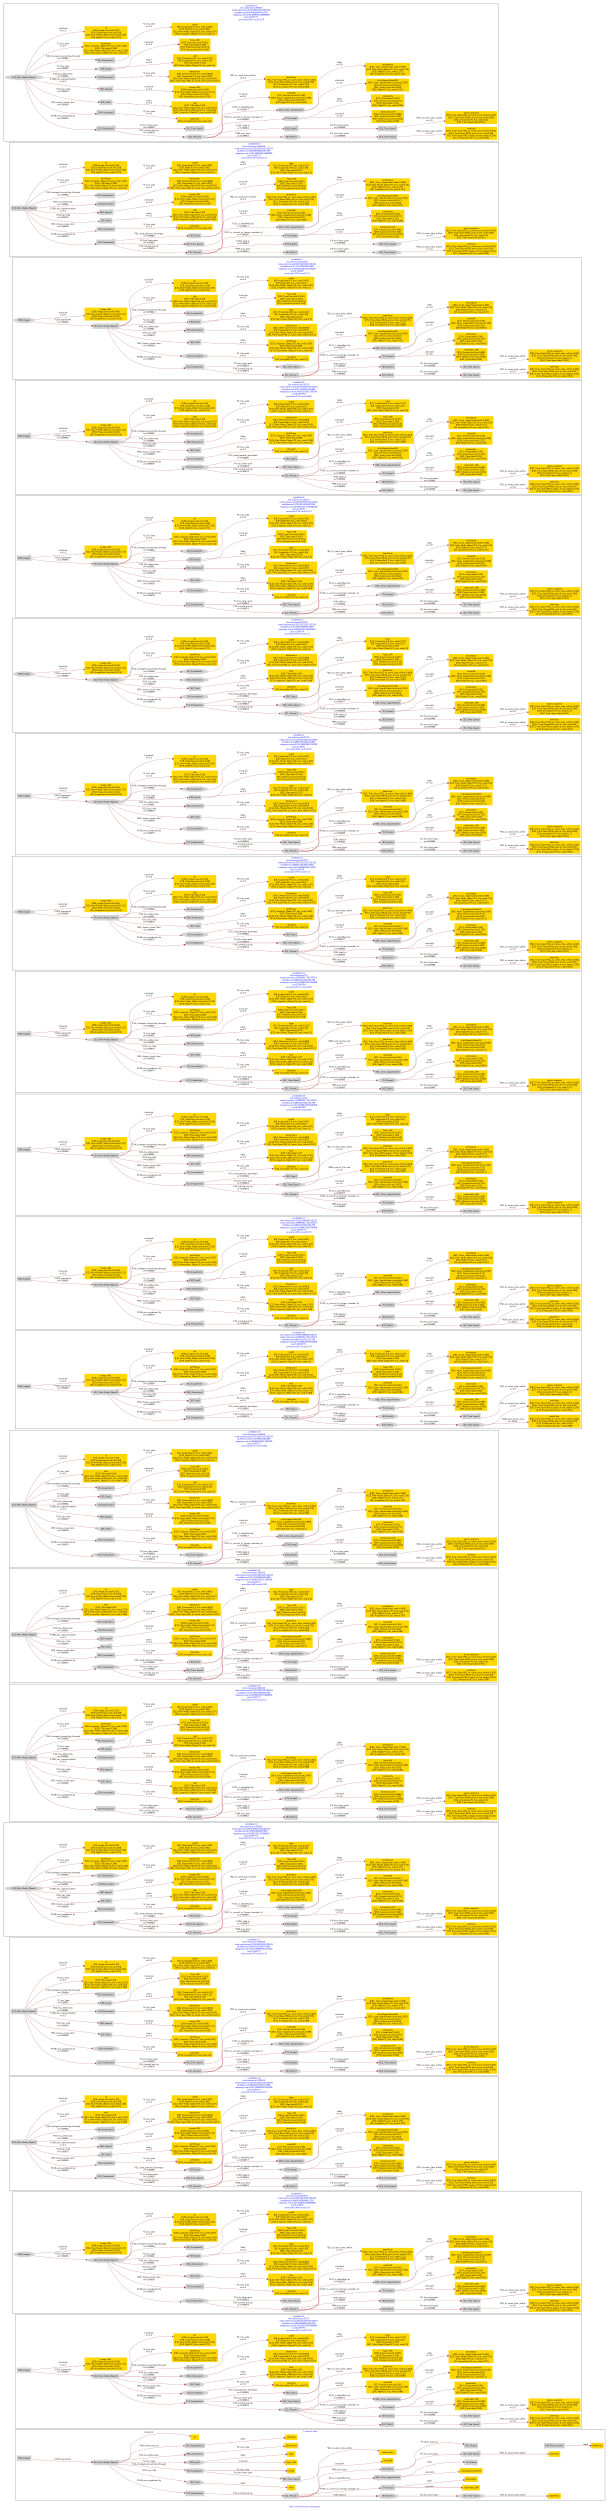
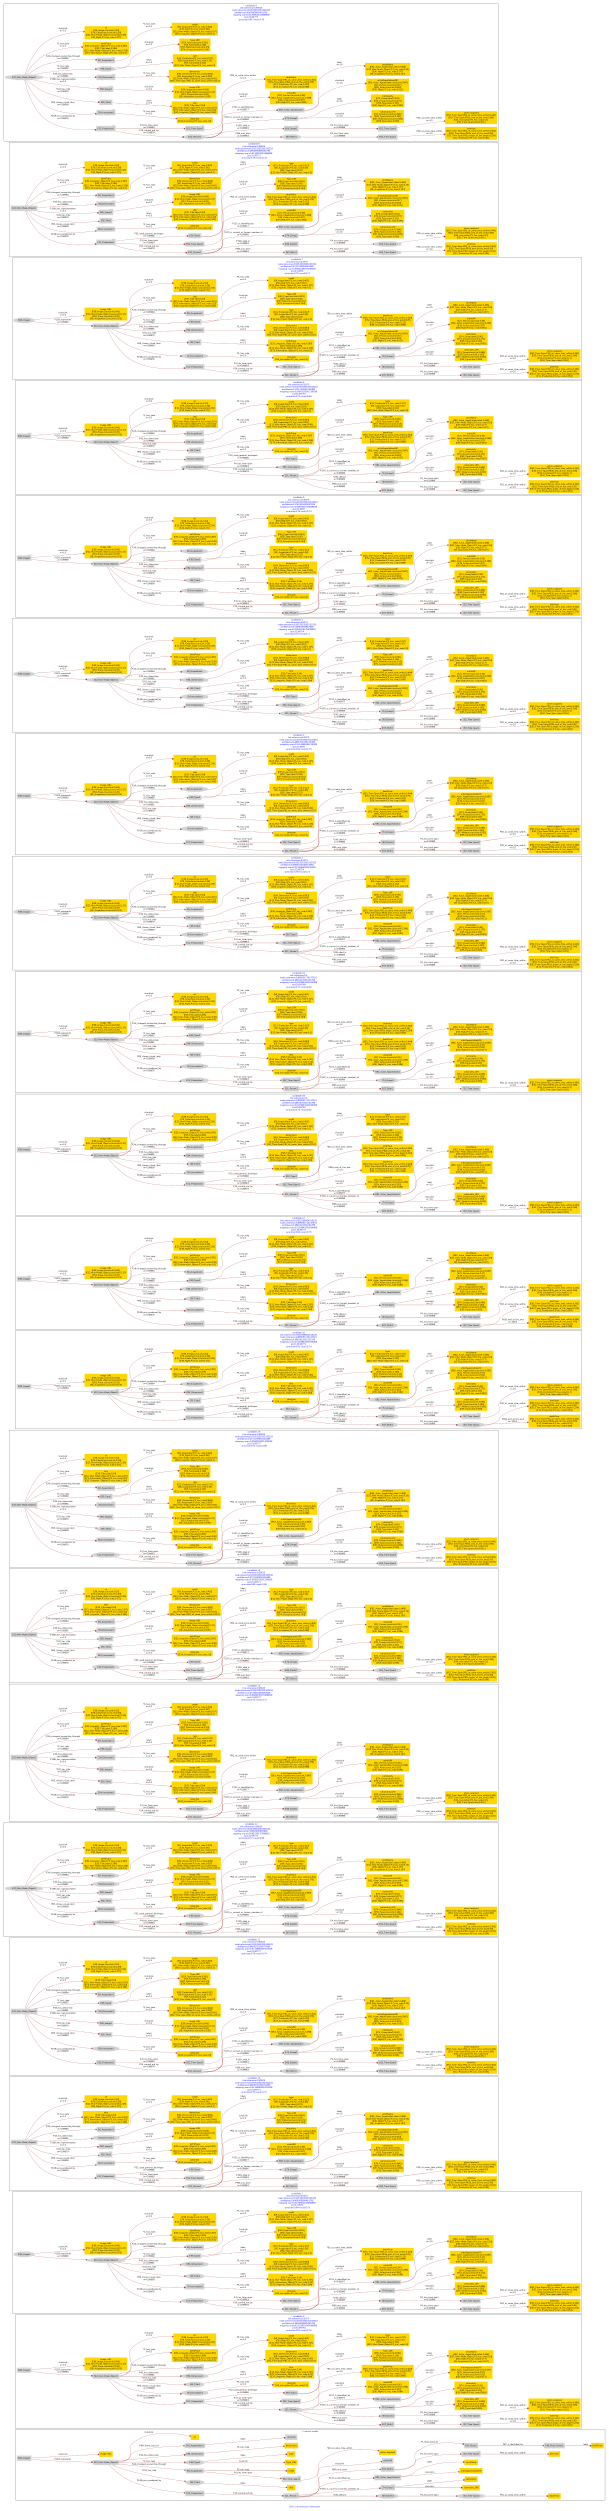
(310, 2431) -> (310, 2431)
(291, 2437) -> (291, 2437)
none -> (510, 2446)
(388, 2452) -> (388, 2452)
none -> (106, 2454)
(388, 2461) -> (388, 2461)
(471, 2462) -> (471, 2462)
